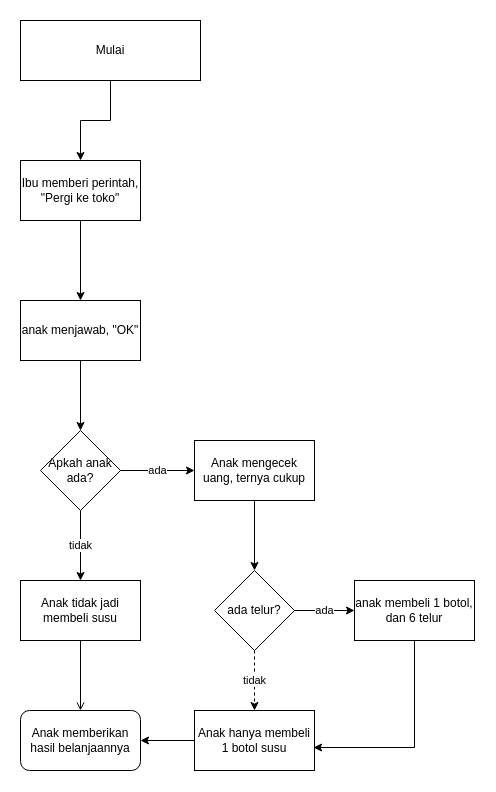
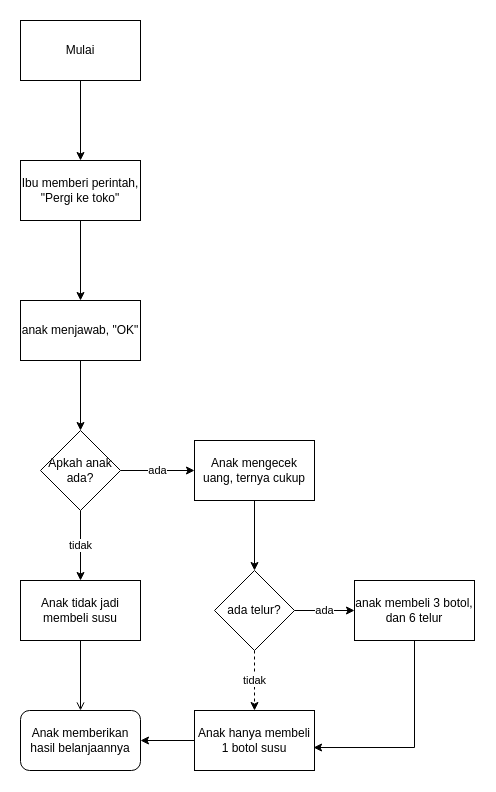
(111, 51) -> (81, 51)
(415, 611) -> (415, 611)
